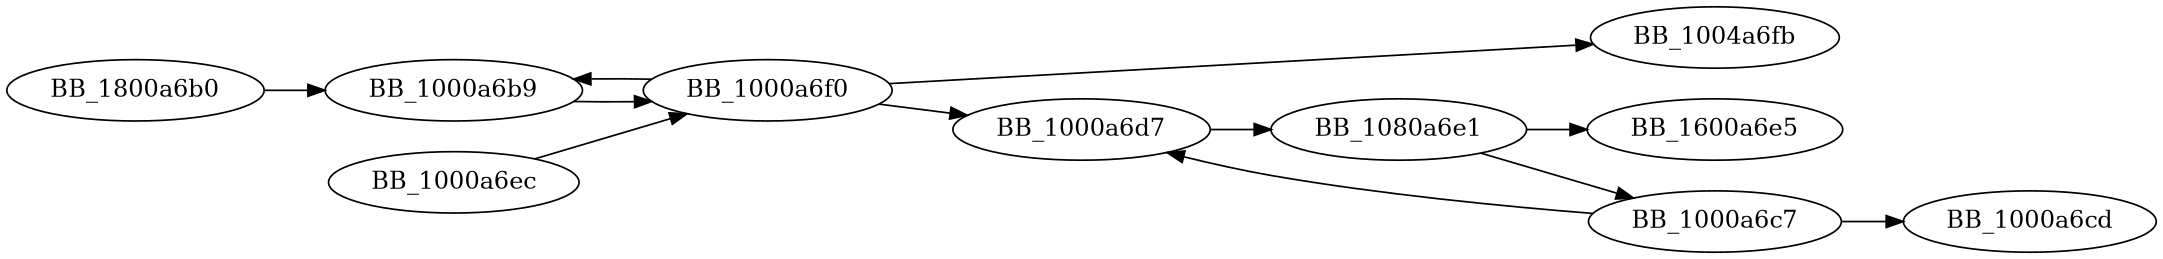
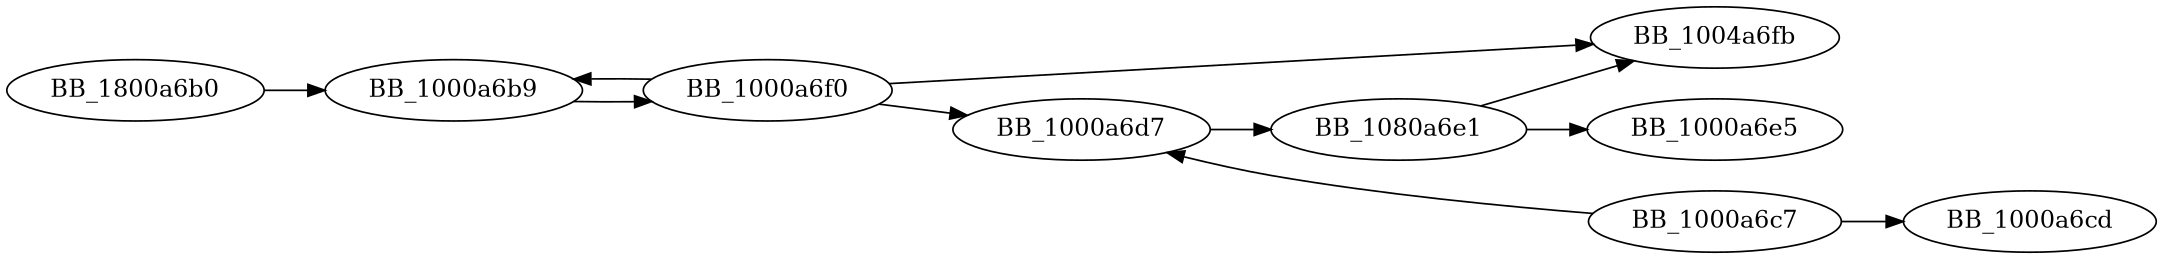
(1715, 130) -> (1715, 130)
(1549, 173) -> (1549, 86)
(454, 182) -> none
